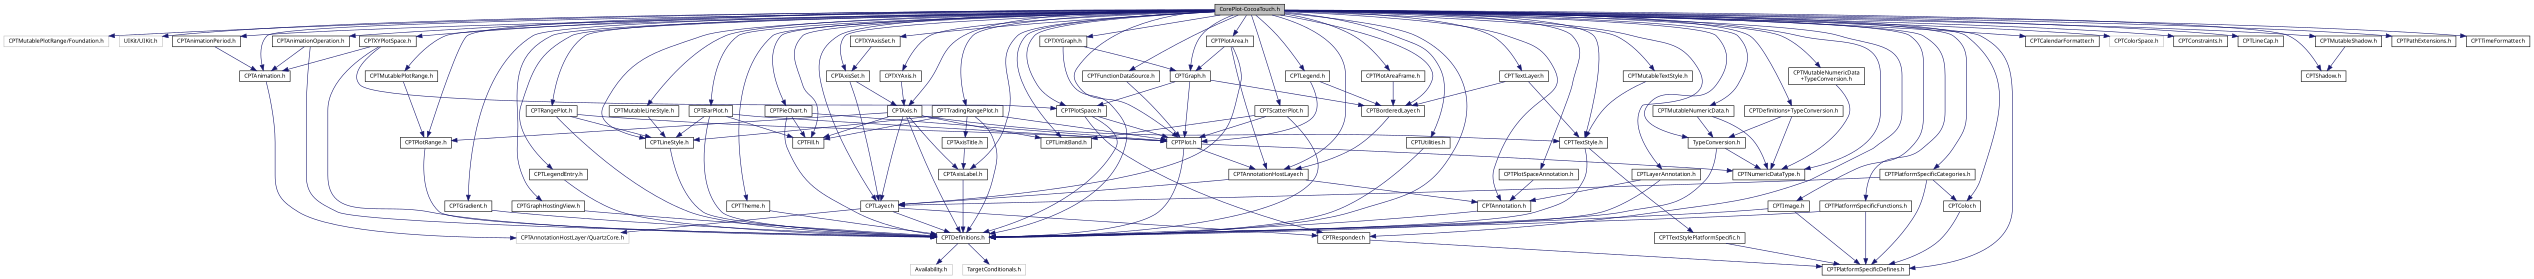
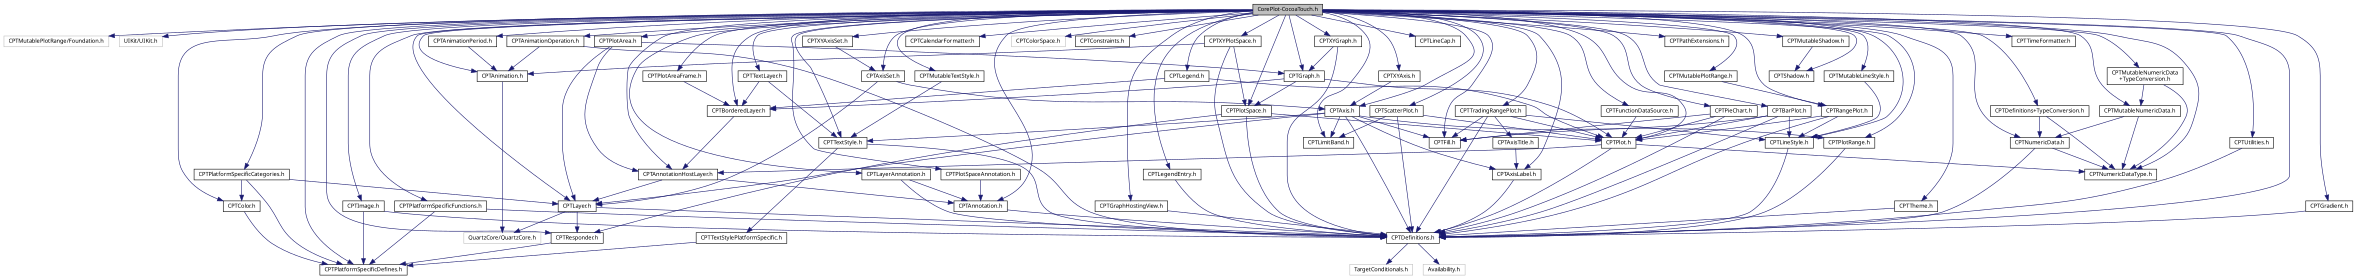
none -> (2143, 92)
(413, 107) -> (1769, 92)
(1717, 143) -> (2040, 143)
(573, 238) -> (502, 238)
